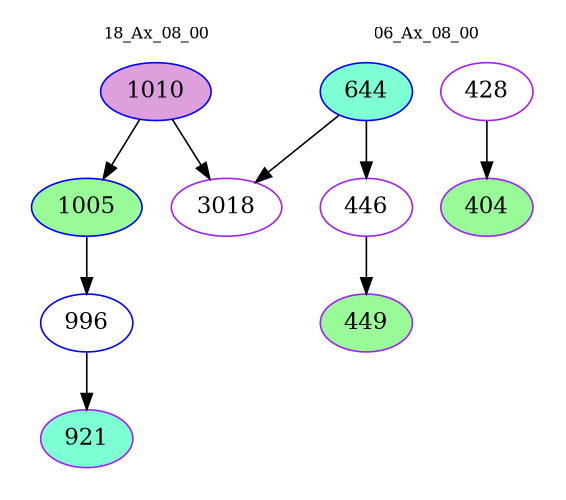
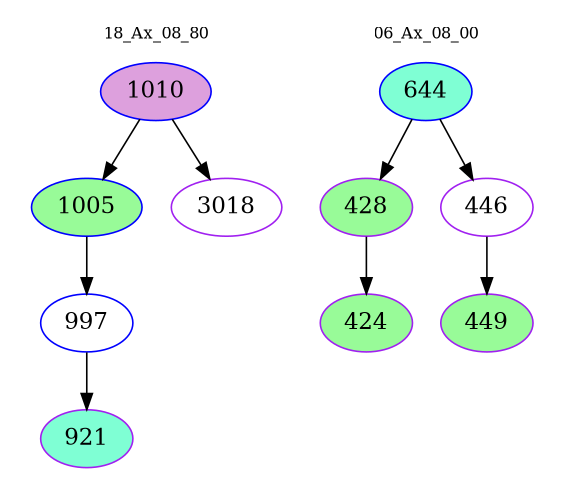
(157, 35) -> (157, 35)
(487, 92) -> (366, 207)
(318, 132) -> (400, 142)
(487, 207) -> (366, 323)
(87, 323) -> (87, 323)
